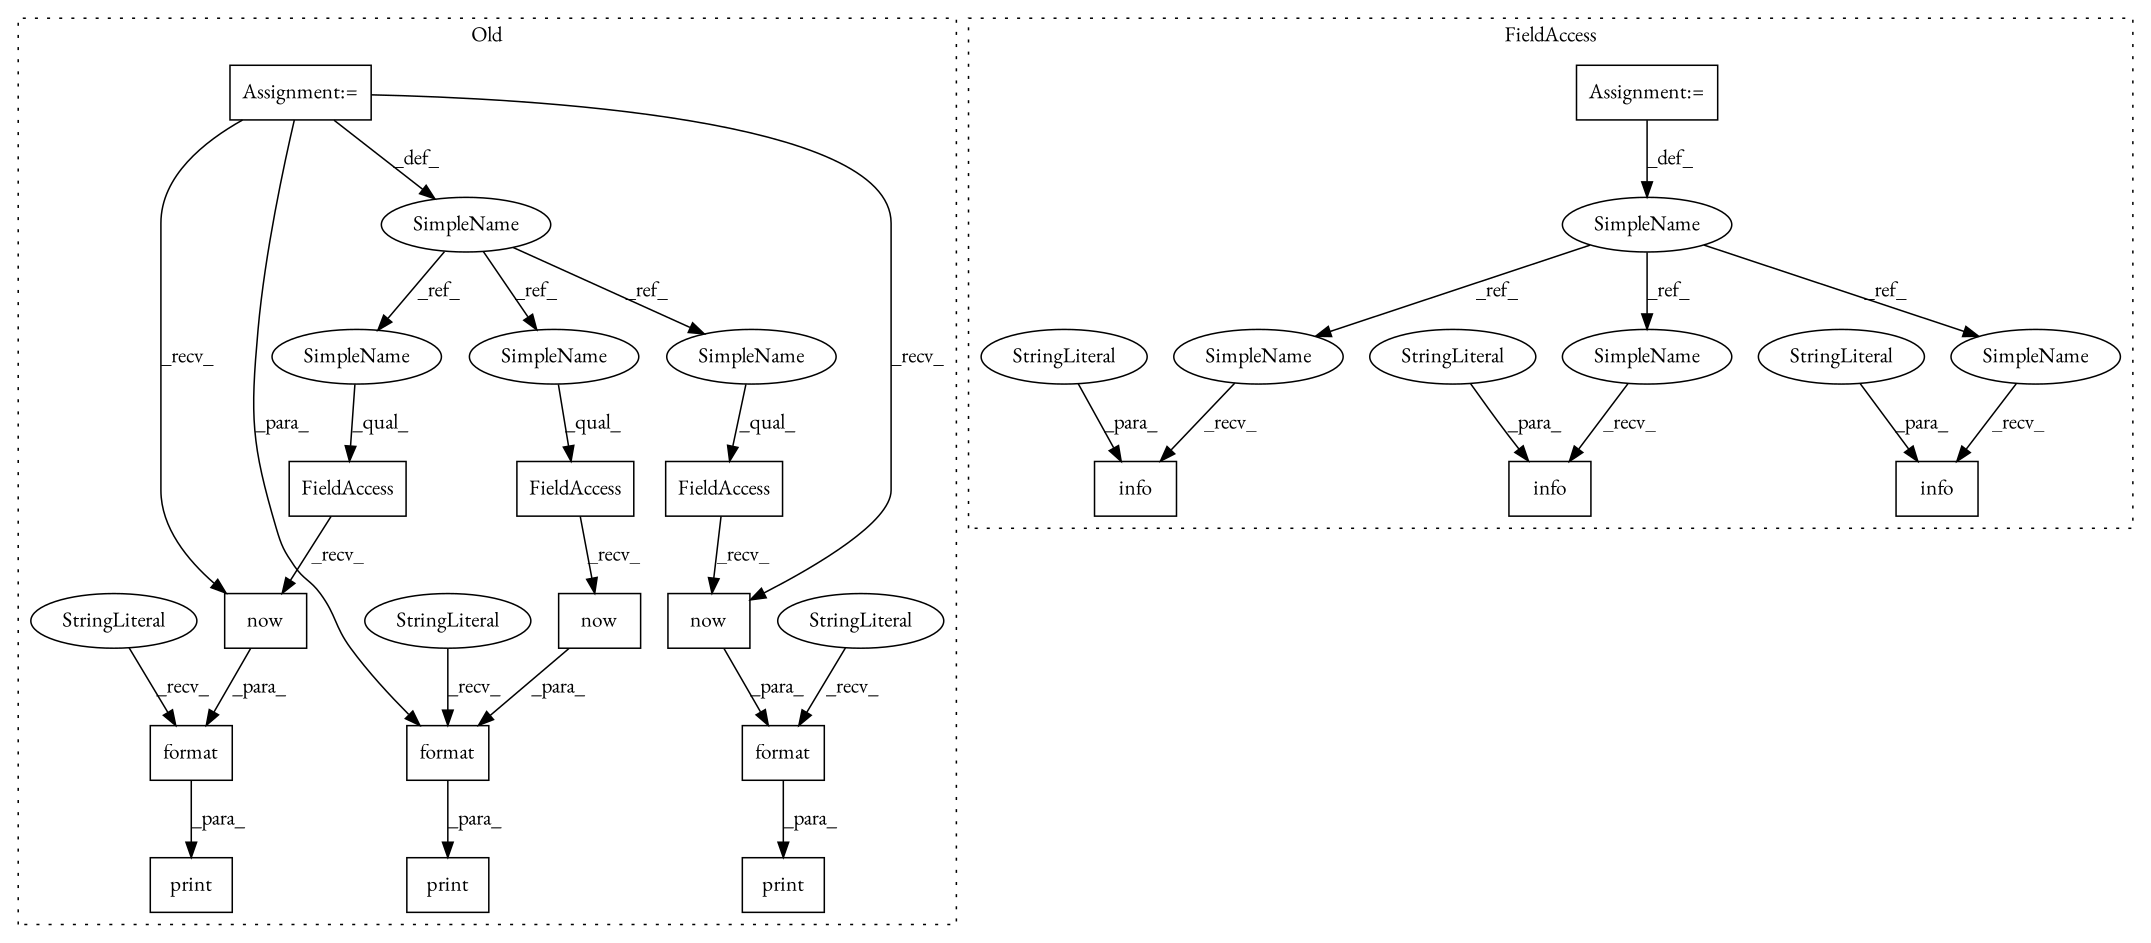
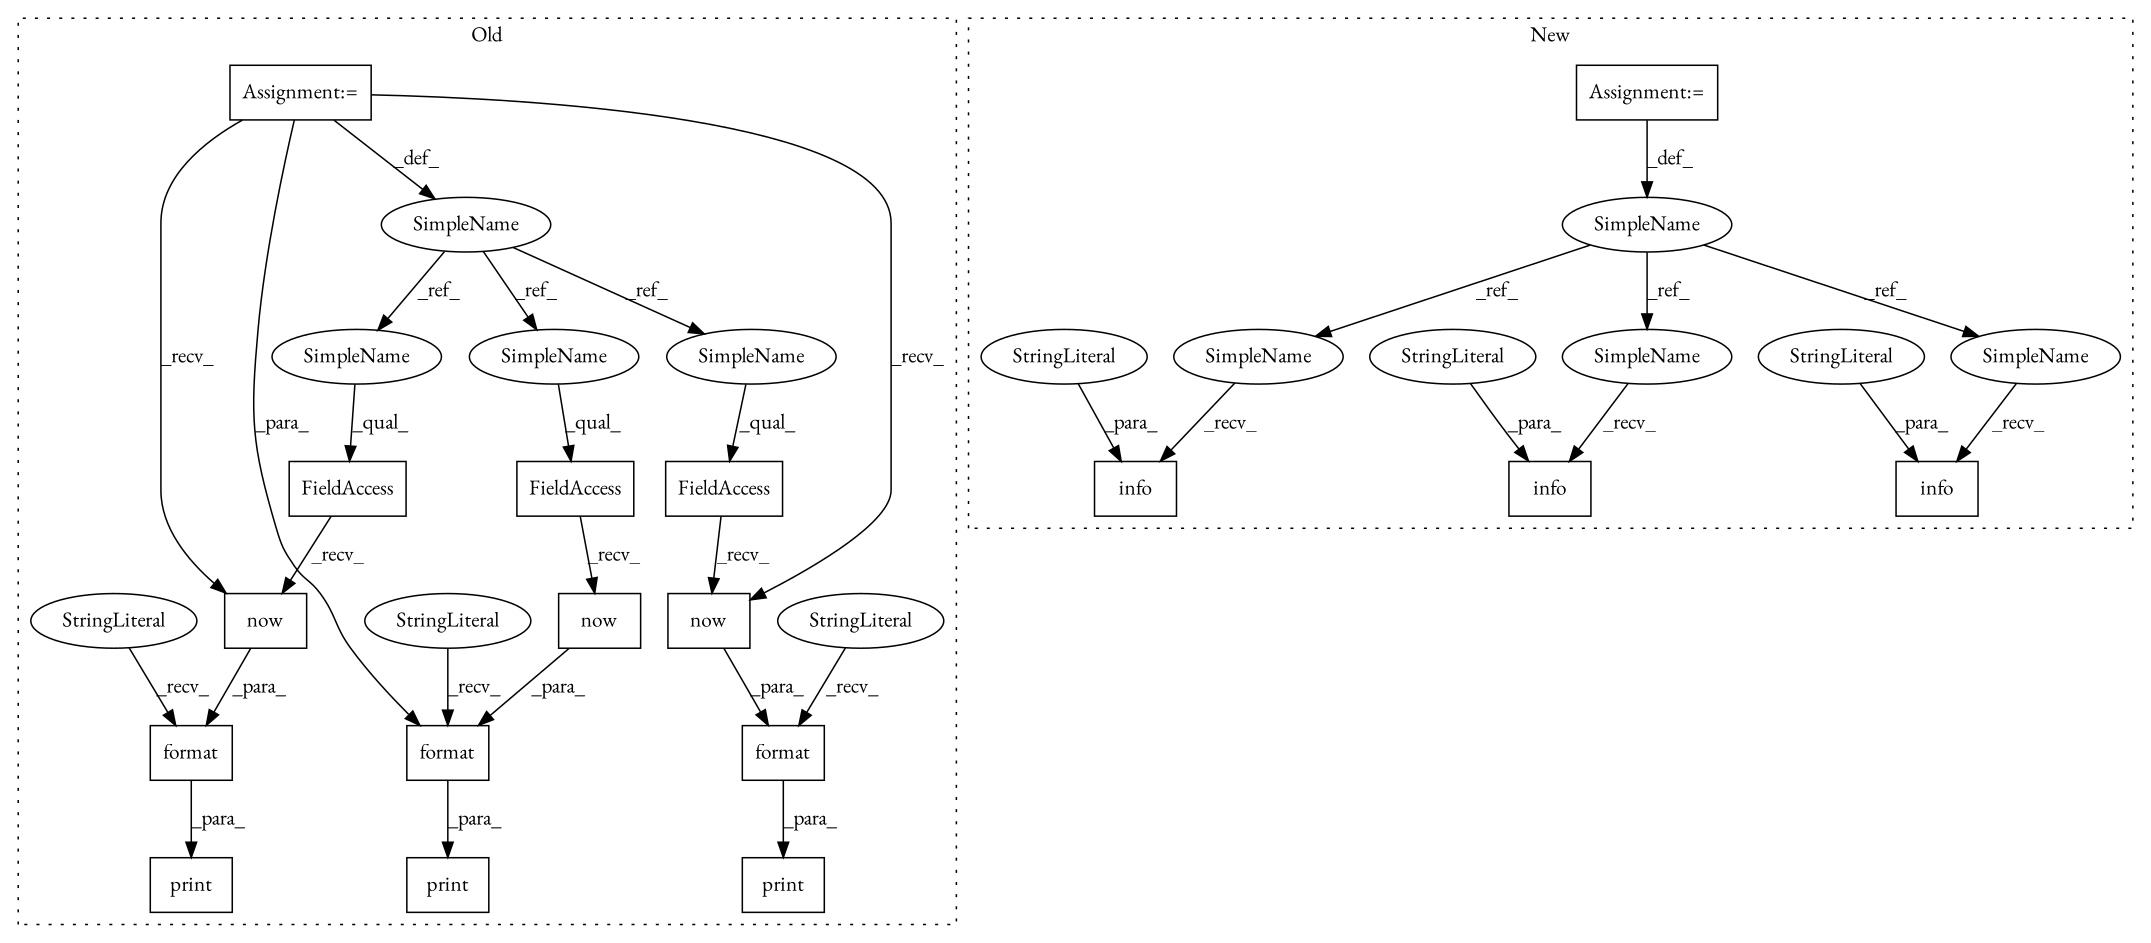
(1551, 36) -> (1551, 36)
